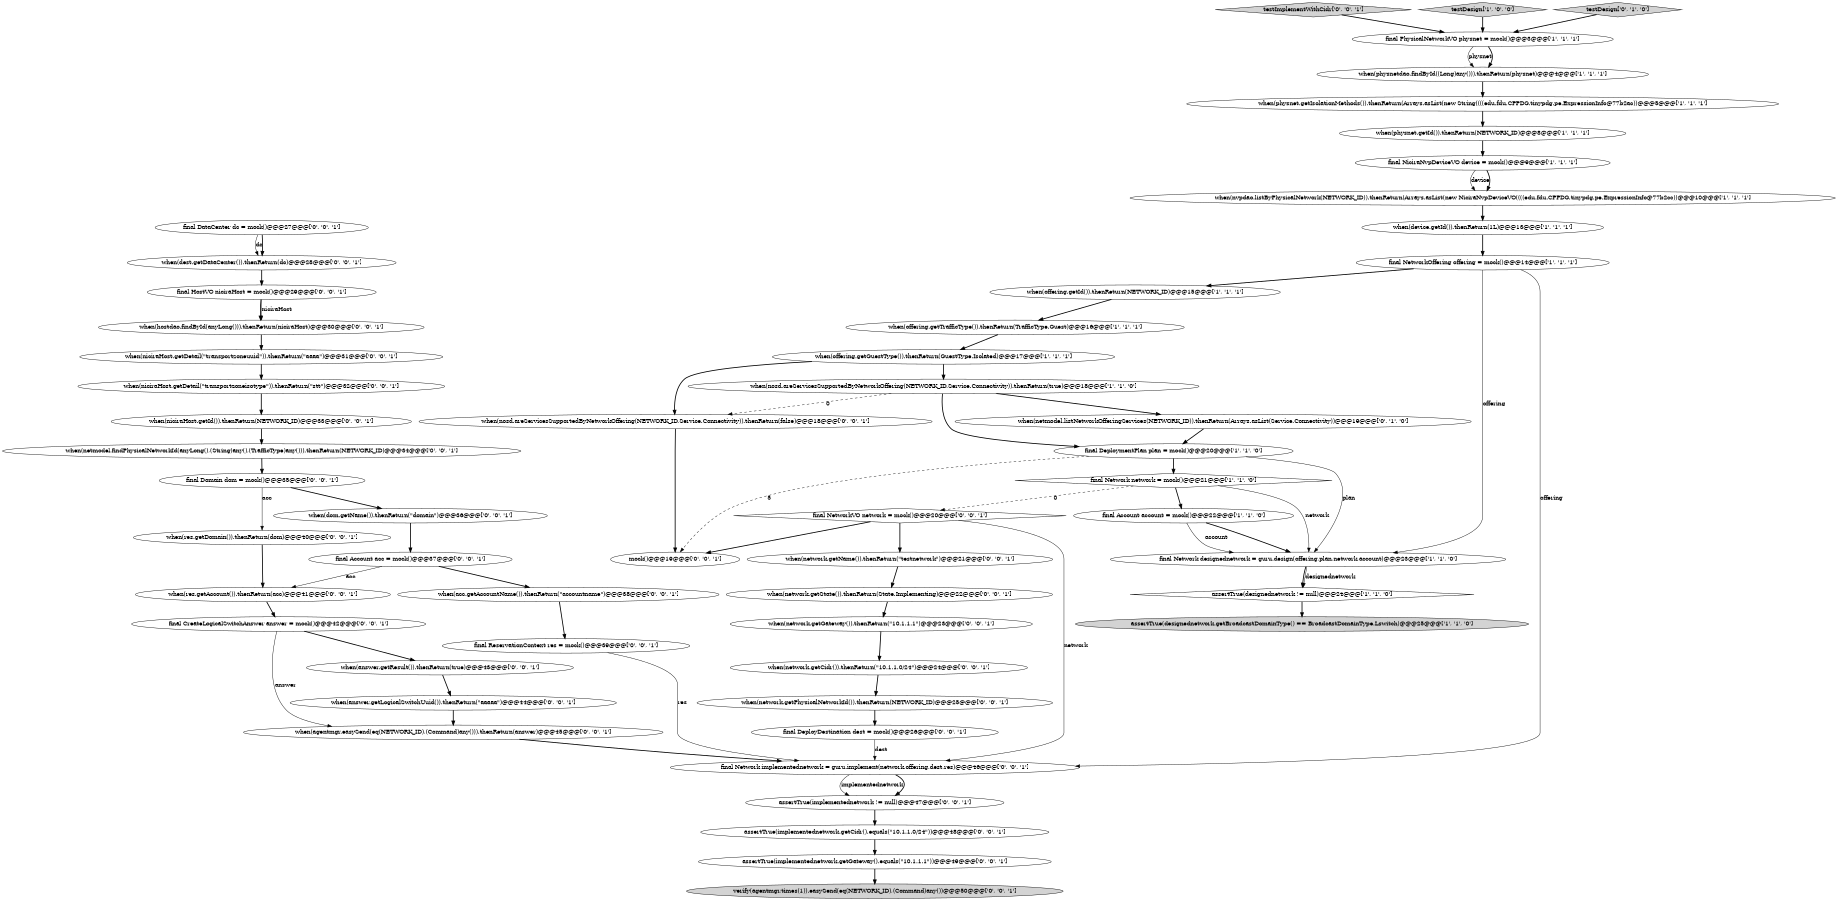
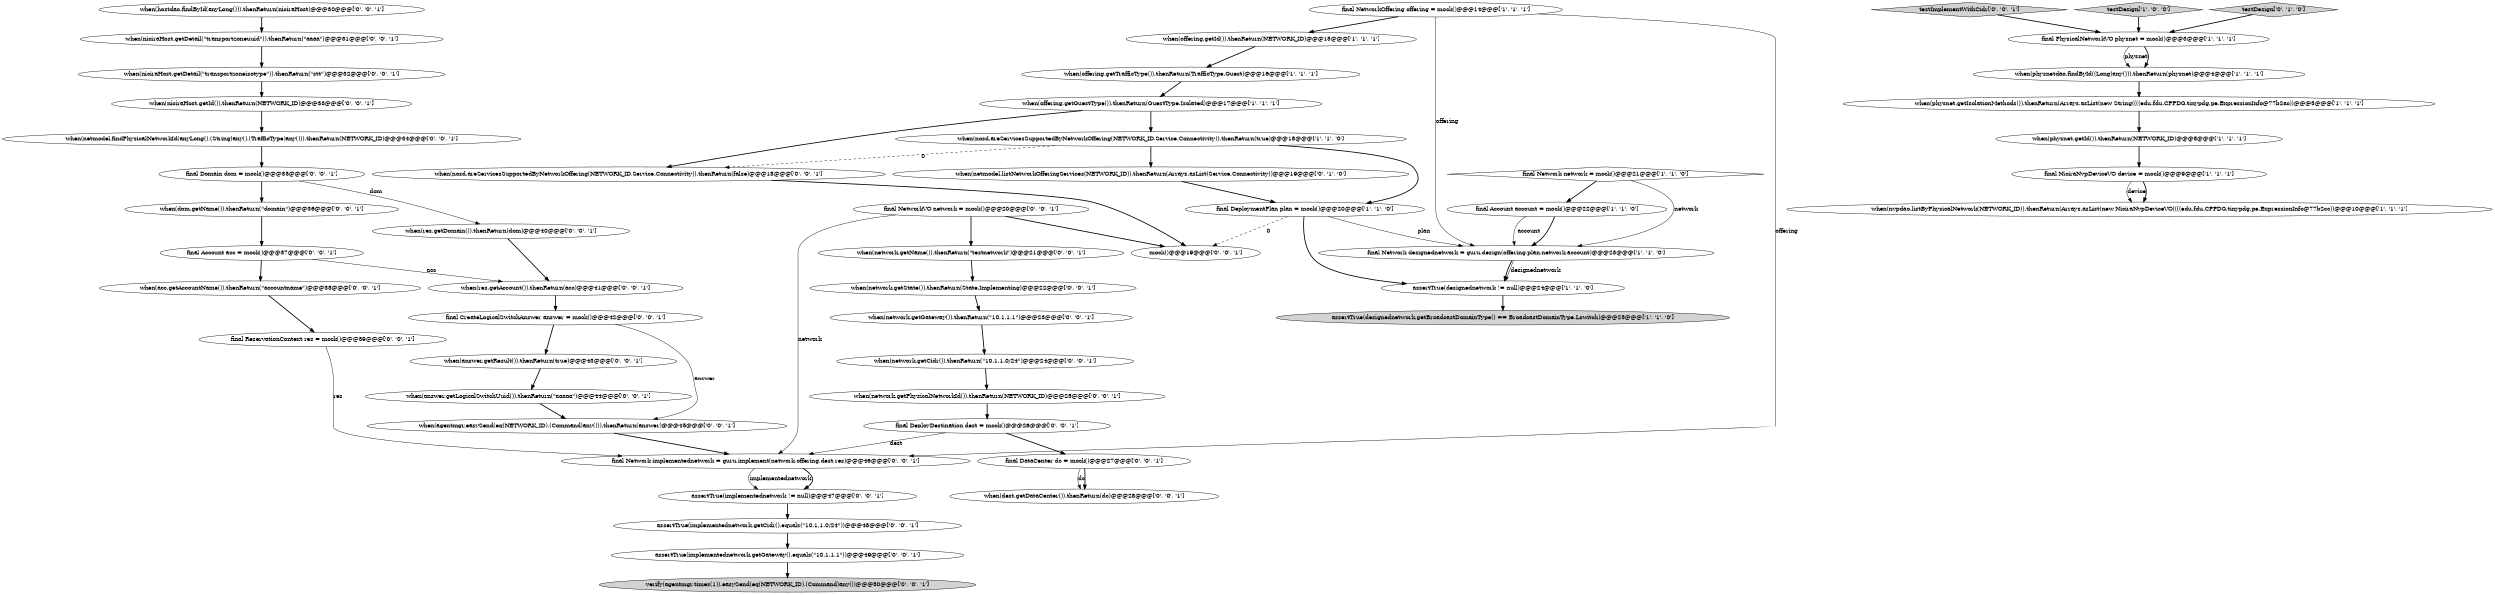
(1483, 228) -> none
(262, 292) -> none
none -> (1034, 443)
(1173, 464) -> (1335, 271)
(267, 498) -> (376, 192)
(769, 498) -> (1268, 231)
(1039, 498) -> none
(900, 516) -> (971, 209)
(1302, 595) -> (1503, 288)
